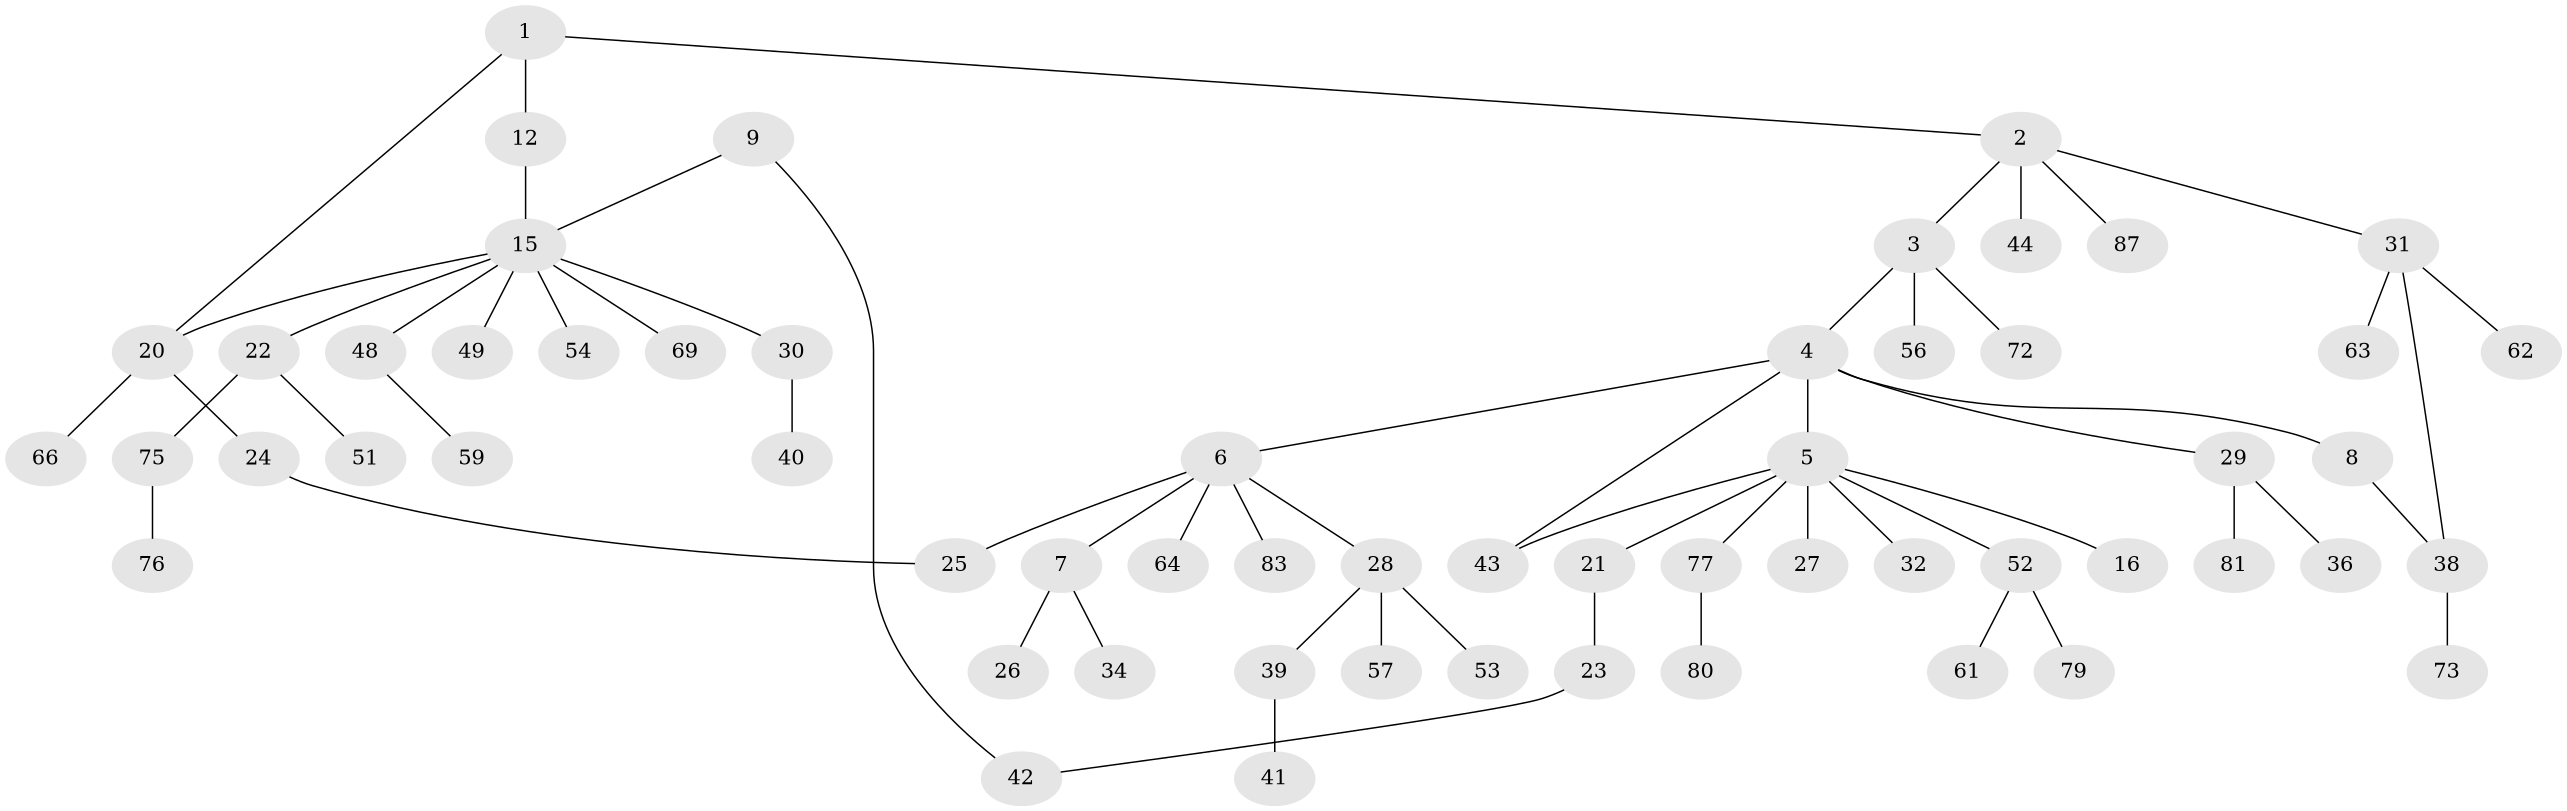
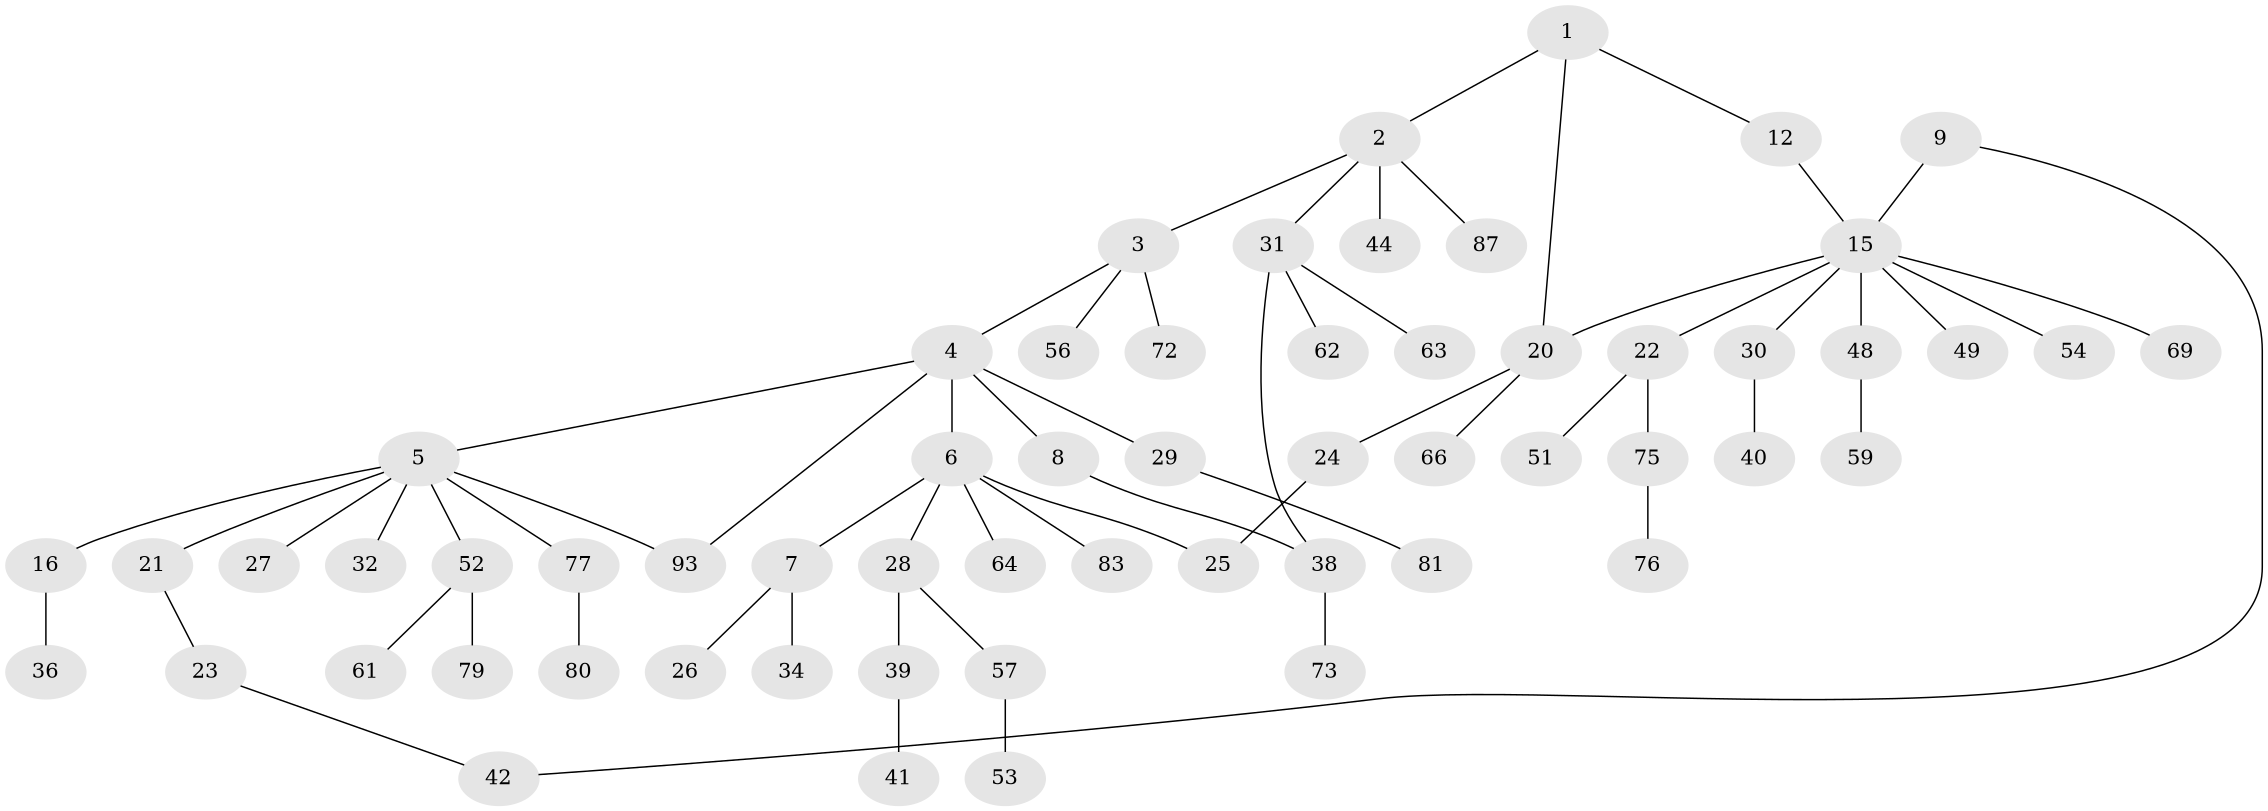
(2287, 512) -> (46, 619)
(1488, 566) -> (685, 566)
(1434, 619) -> (1005, 726)
